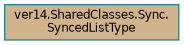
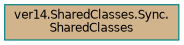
(92, 22) -> (92, 22)
